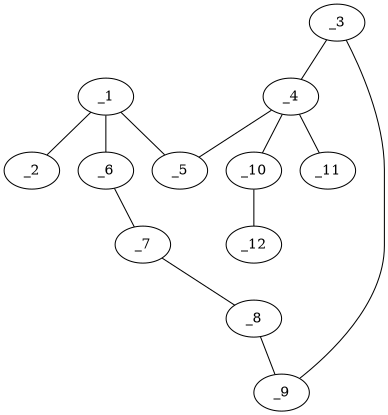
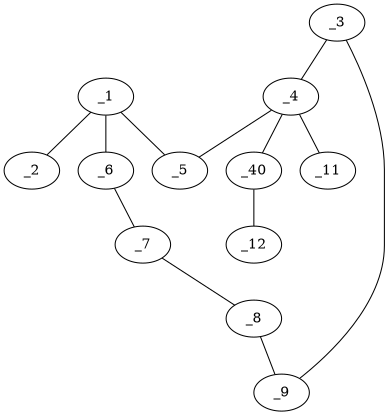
(254, 171) -> (254, 171)
